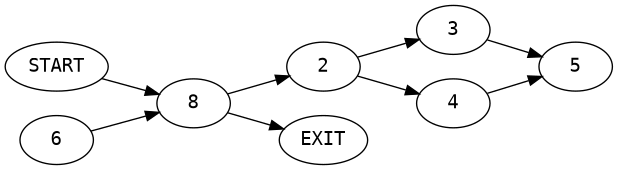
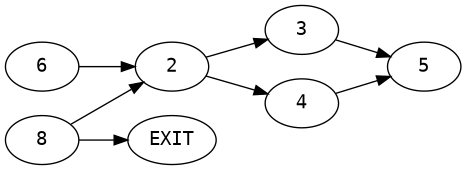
(57, 67) -> none
(118, 124) -> (100, 67)
